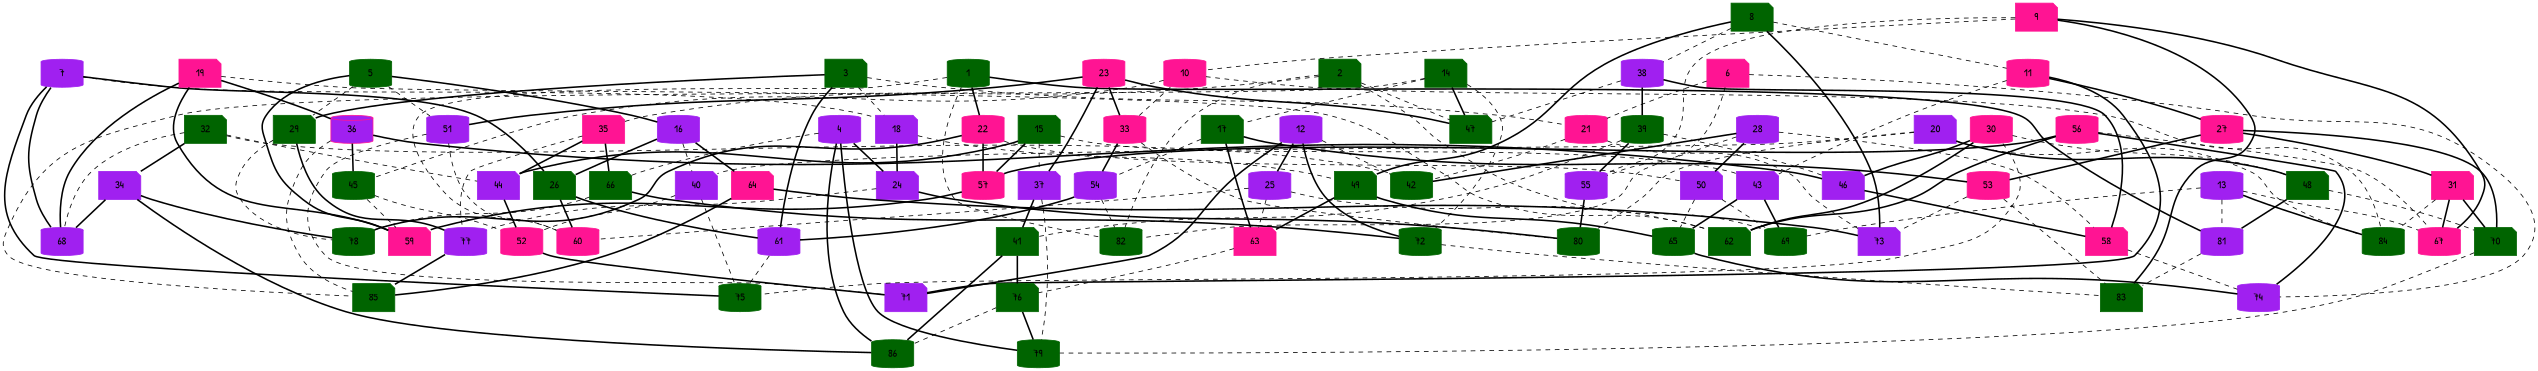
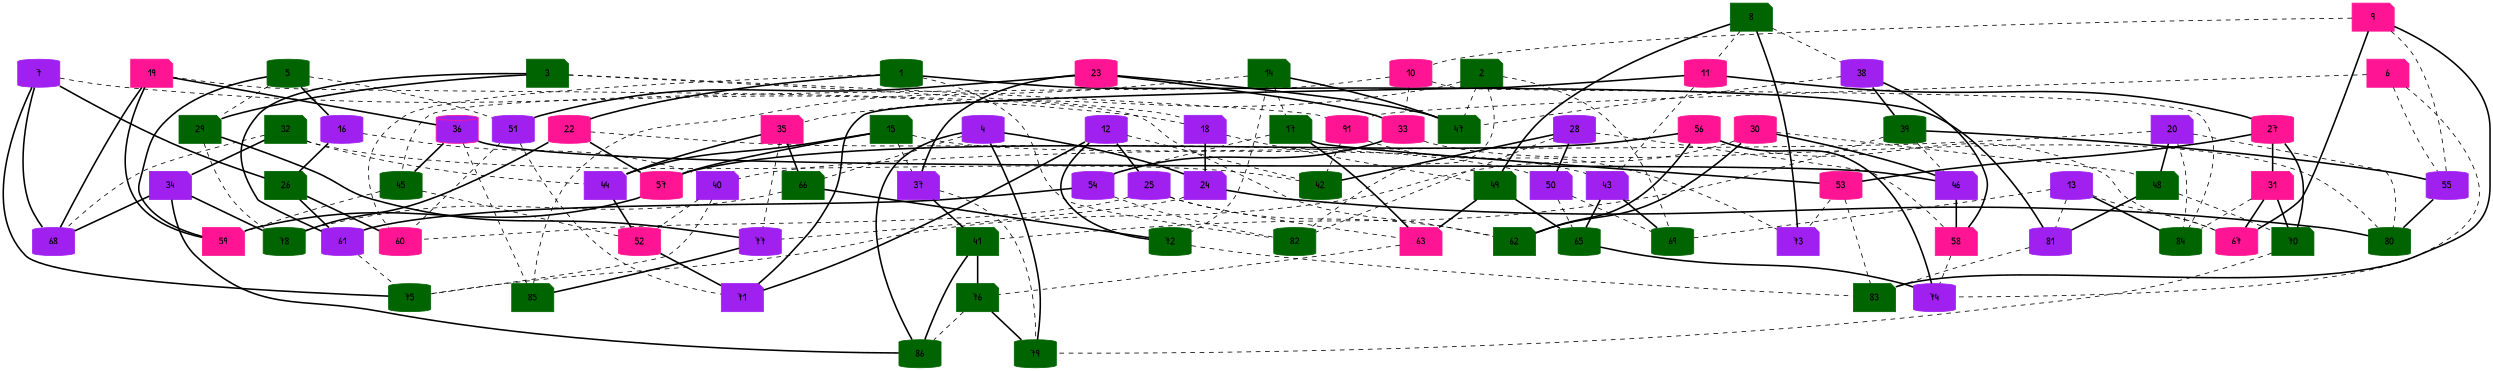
(1586, 129) -> (1347, 129)
(752, 185) -> none
